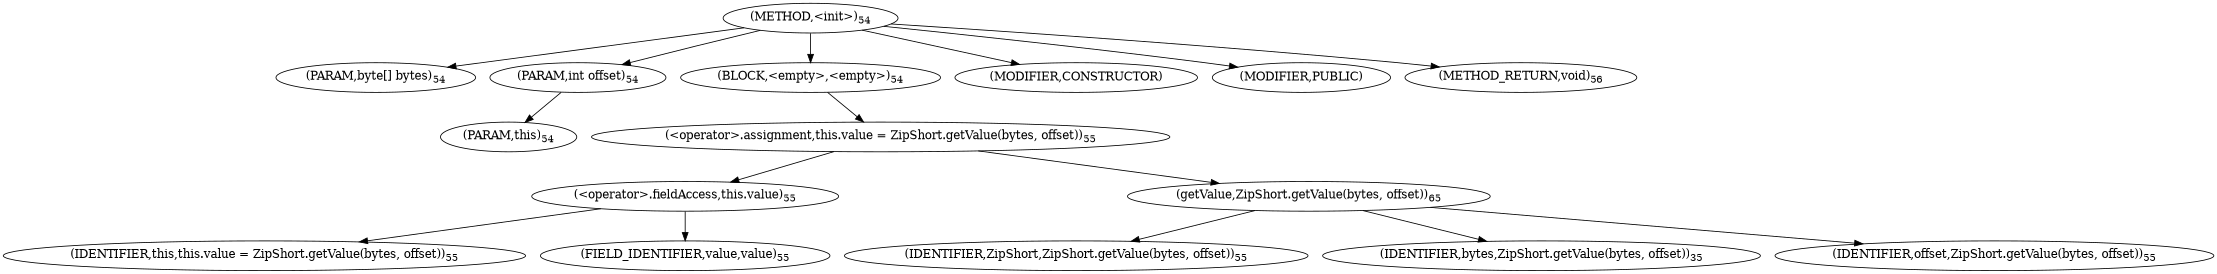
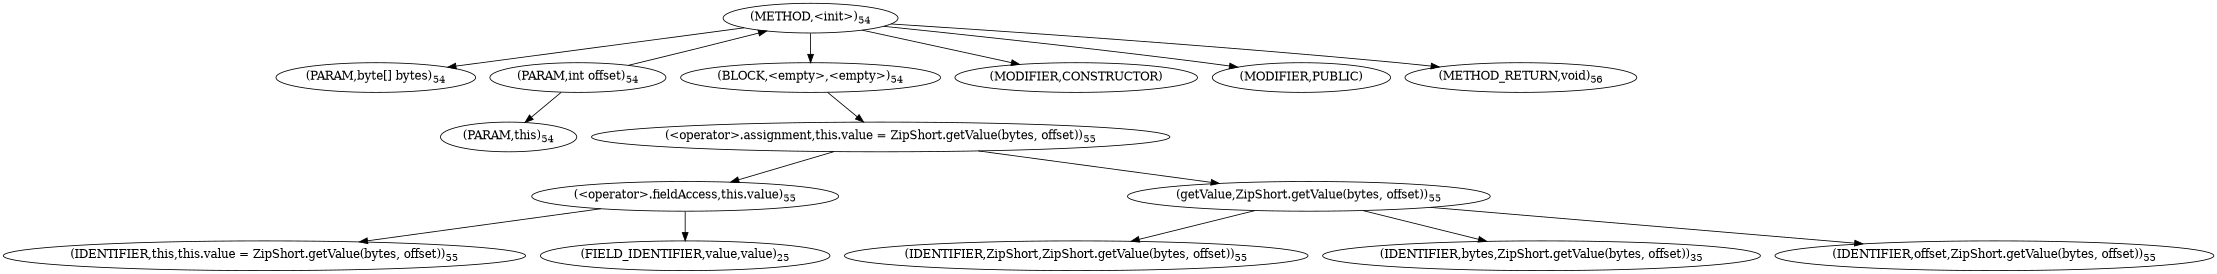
(695, 46) -> (694, 49)
(1435, 195) -> (1435, 195)
(783, 255) -> (783, 255)
